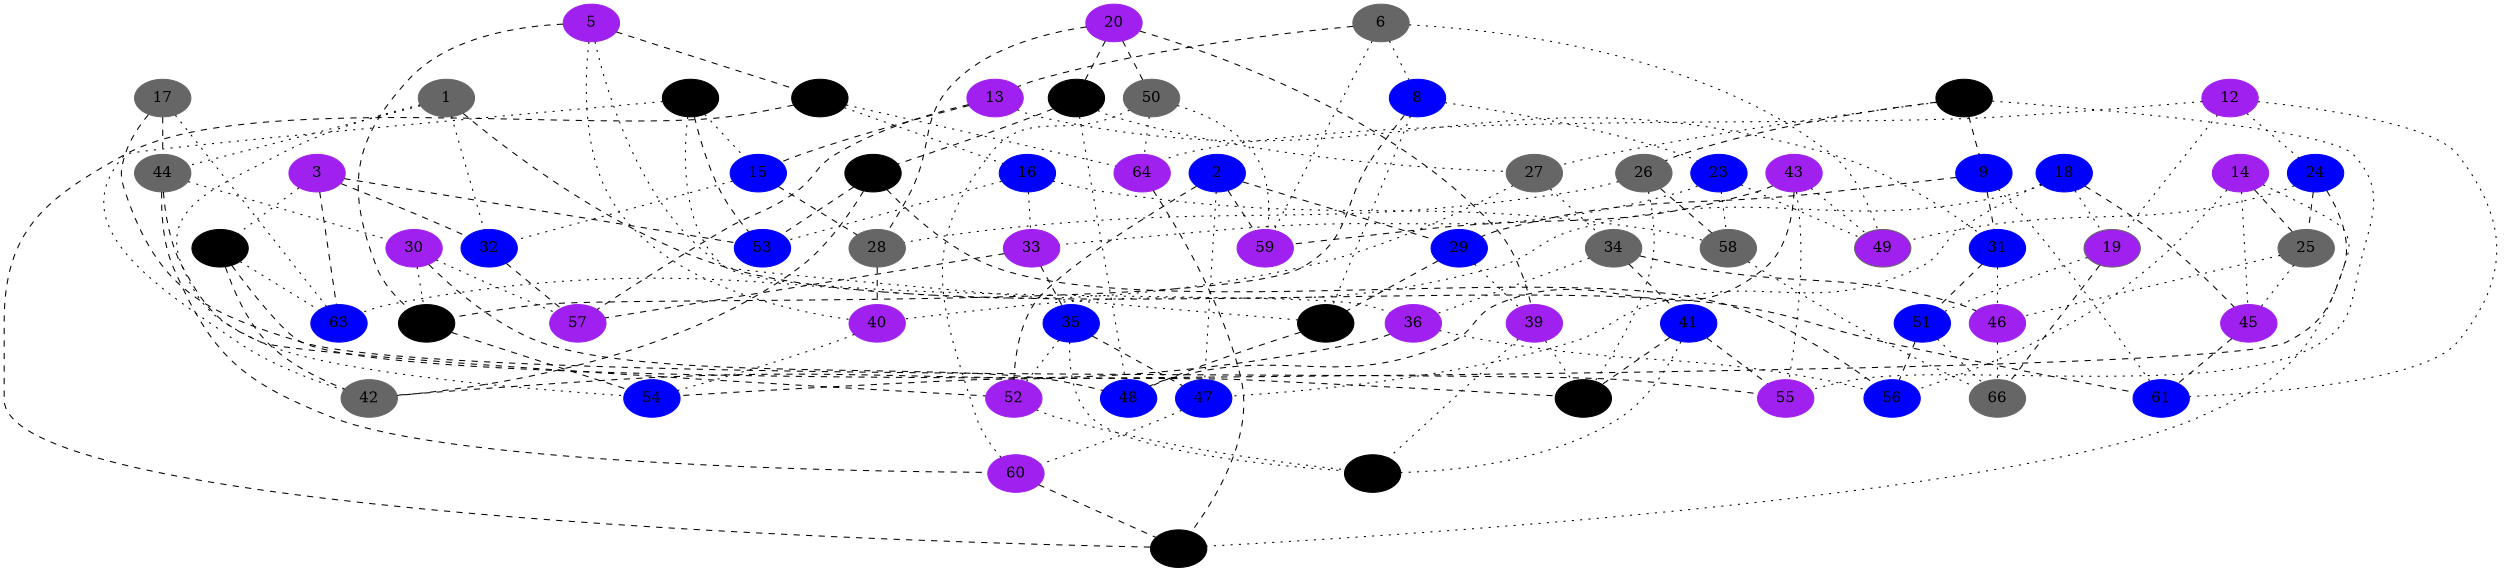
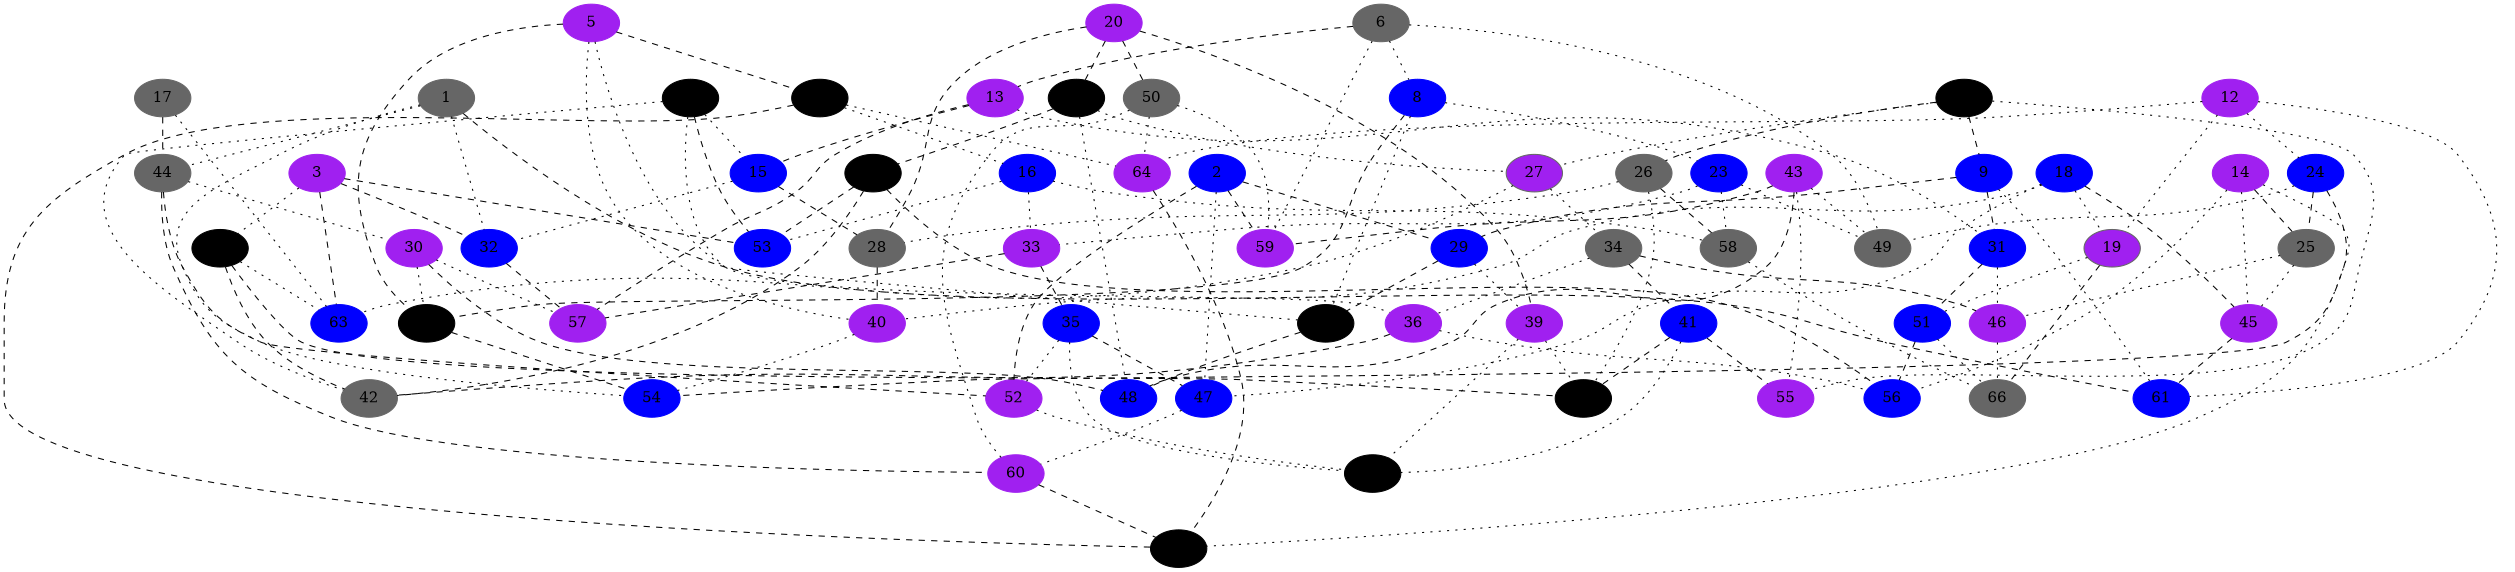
(1534, 173) -> (1534, 173)
(1883, 248) -> (1883, 248)
(865, 372) -> none
